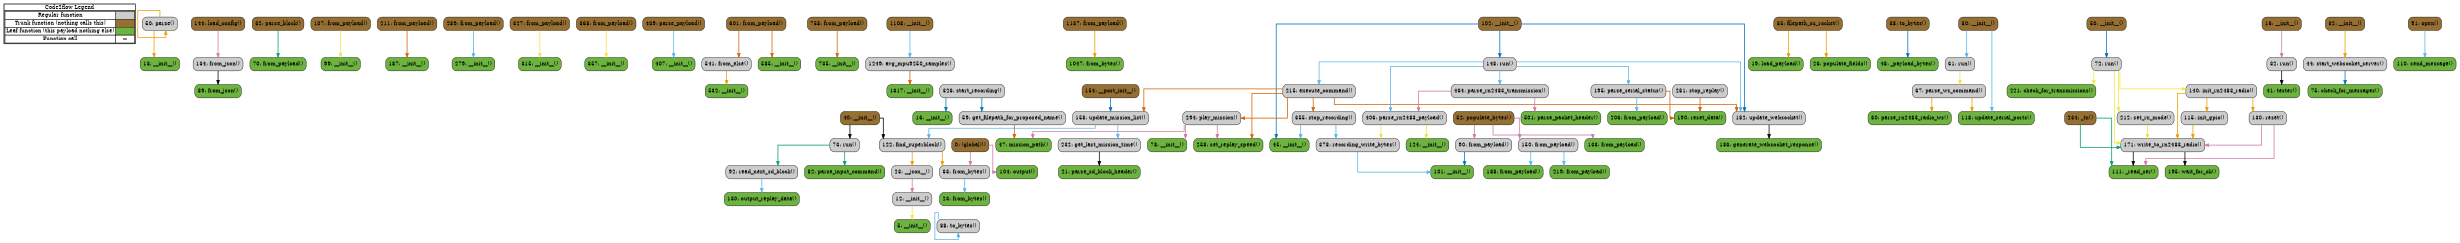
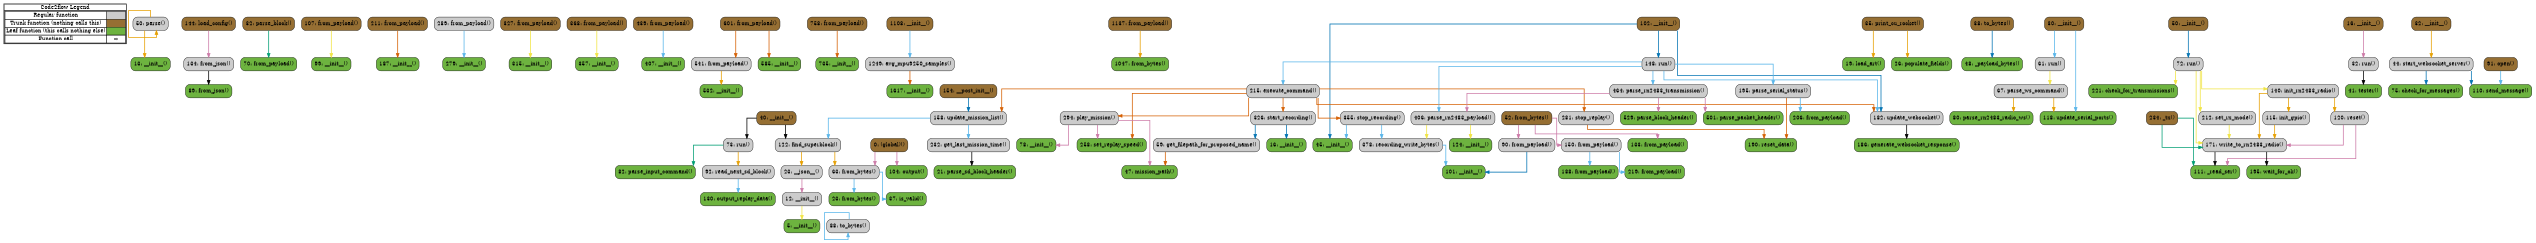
(473, 24) -> (464, 24)
(674, 24) -> (663, 24)
(1808, 24) -> (1893, 24)
(60, 31) -> (56, 31)
(727, 64) -> (721, 64)
(1776, 64) -> (1864, 64)
none -> (2471, 76)
none -> (1461, 89)
none -> (1283, 103)
(1484, 118) -> (1527, 118)
none -> (1658, 118)
(2268, 118) -> (2350, 118)
(796, 145) -> (738, 157)
none -> (906, 199)
